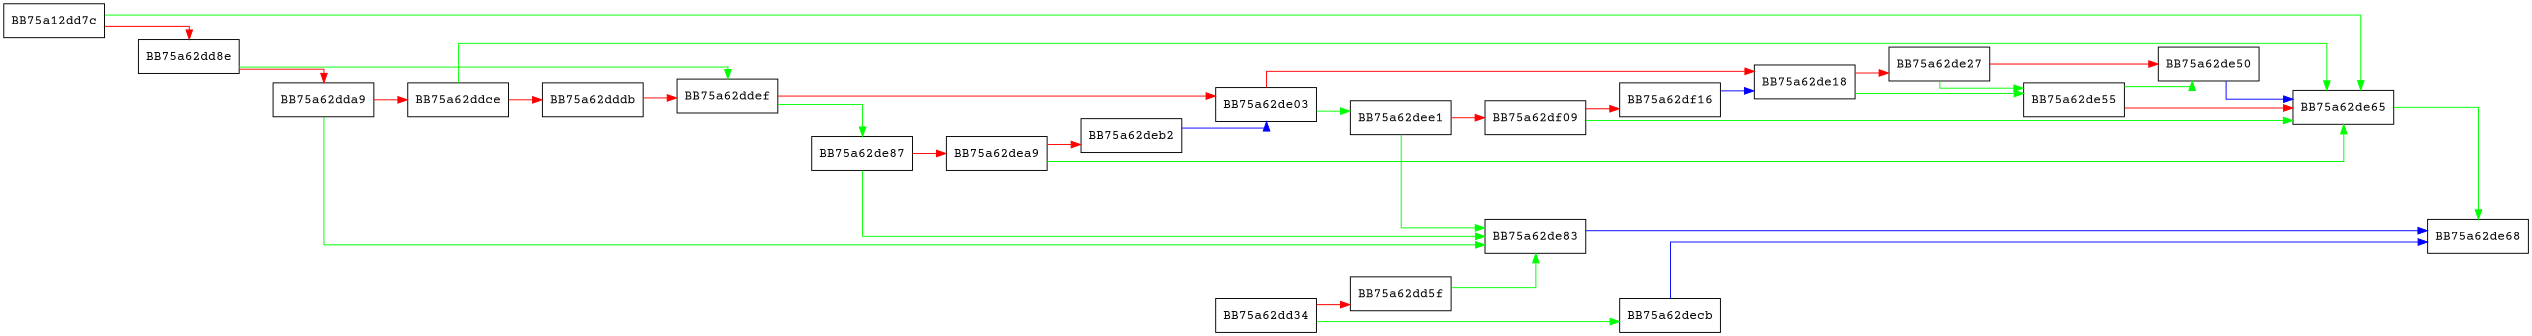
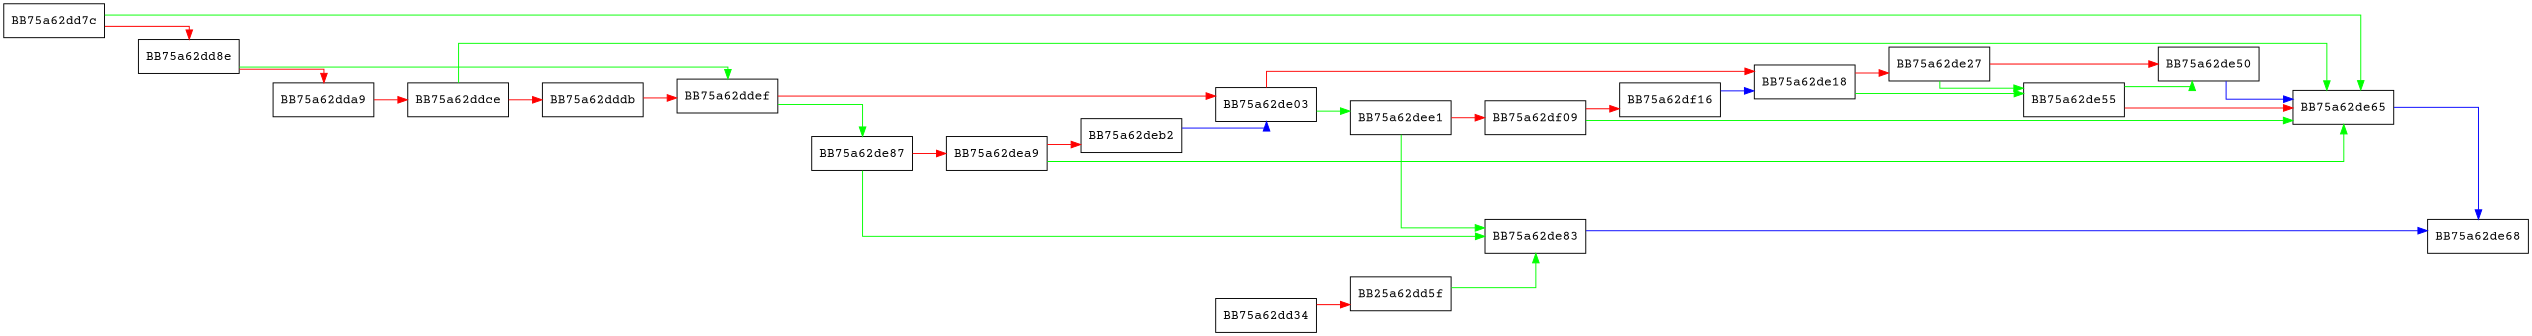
(54, 21) -> (54, 21)
(2478, 116) -> (2478, 116)
(836, 245) -> none
(1401, 294) -> (1401, 294)
(1670, 315) -> none
